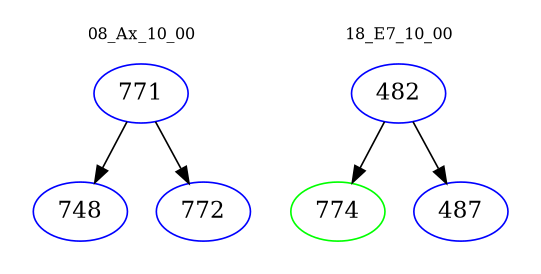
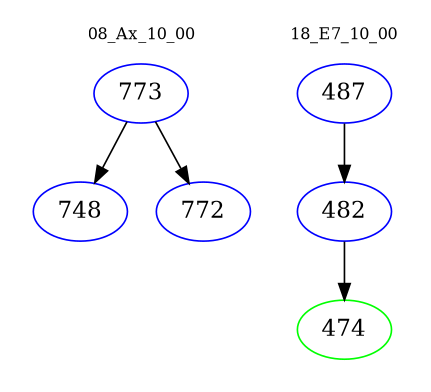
(141, 93) -> (141, 93)
(426, 145) -> (344, 145)
(338, 212) -> (344, 330)
